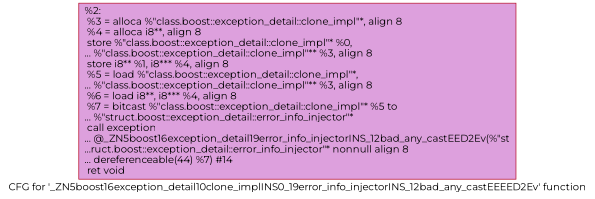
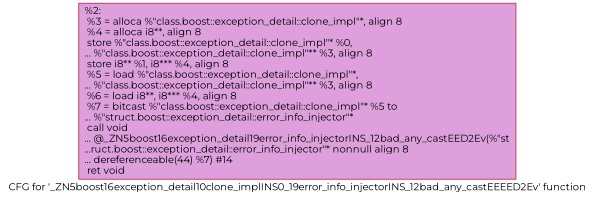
(121, 128) -> (106, 128)
